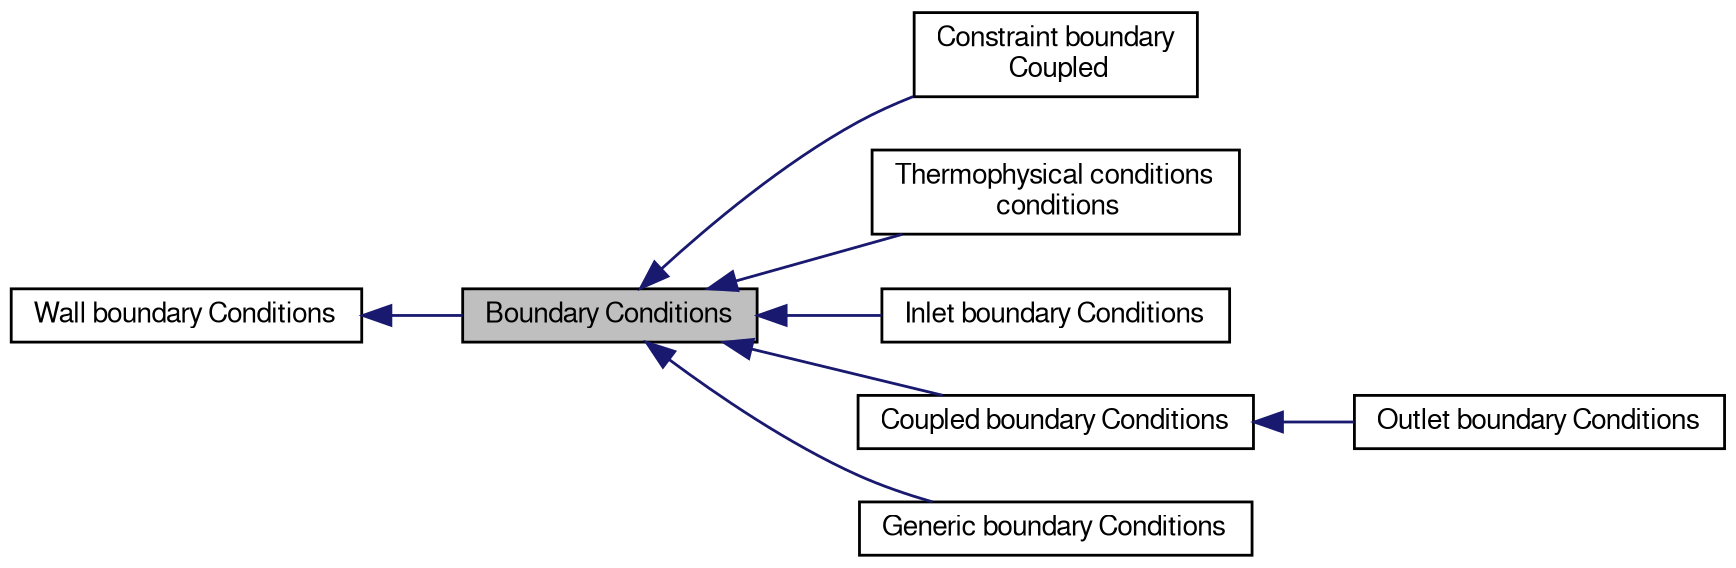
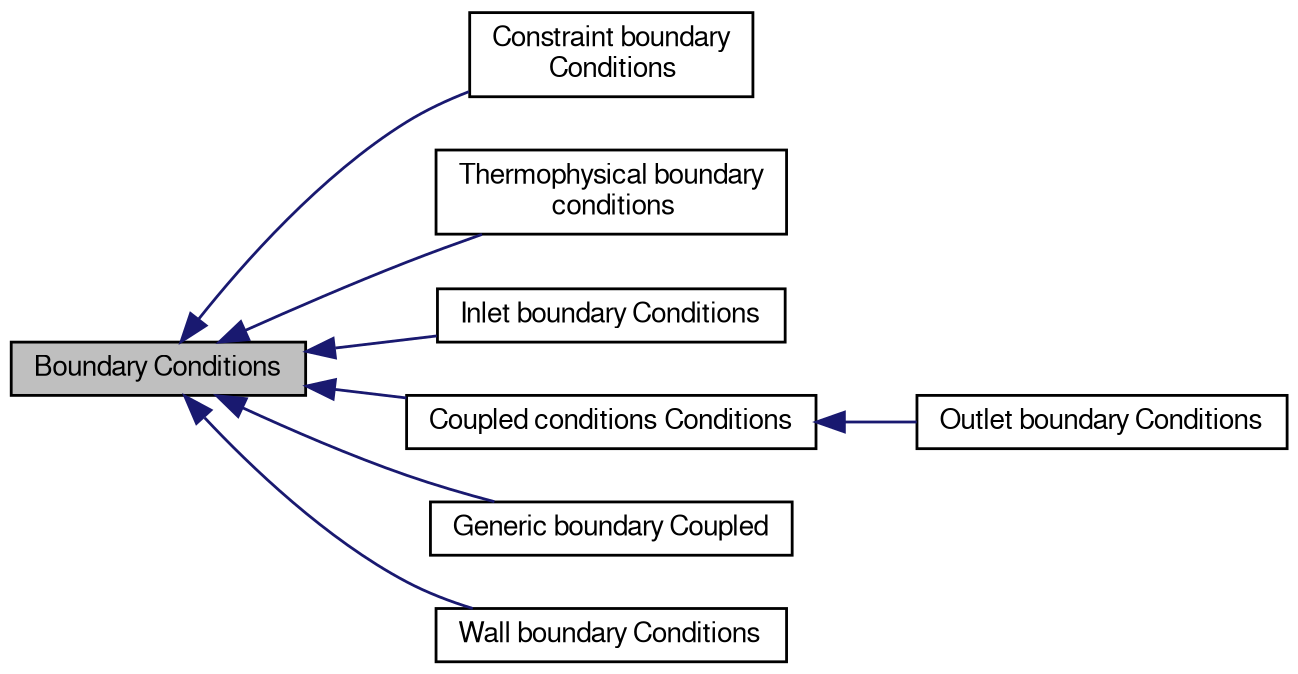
(1056, 55) -> (611, 55)
(1056, 192) -> (611, 192)
(427, 315) -> (327, 530)
(1056, 422) -> (611, 422)
(1056, 529) -> (611, 529)
